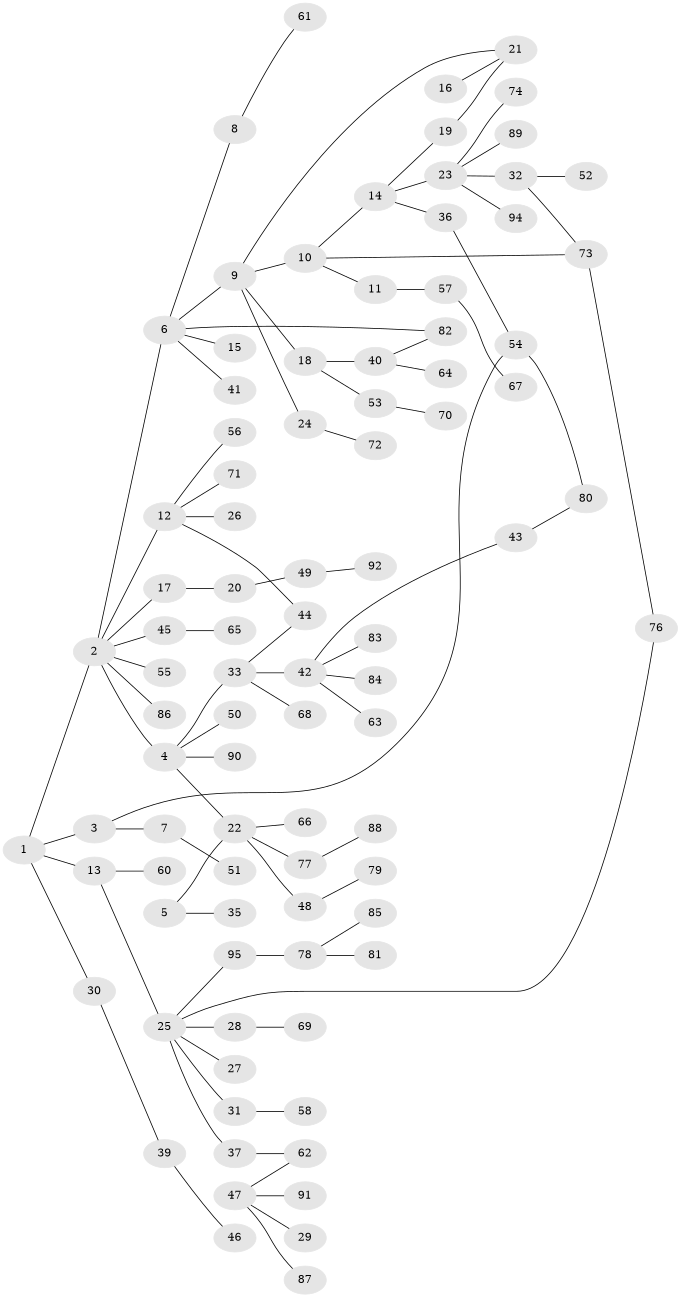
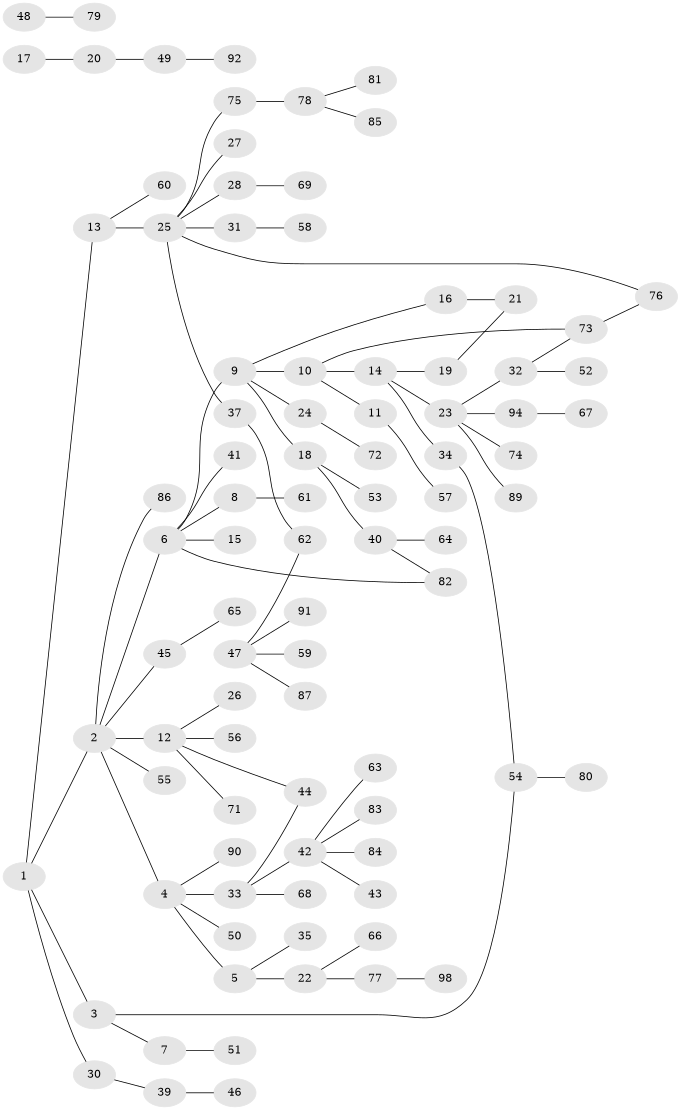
(348, 128) -> (338, 330)
(446, 218) -> (446, 456)
(481, 338) -> (551, 414)
(446, 416) -> none
(551, 518) -> none
(130, 620) -> none
(198, 791) -> (198, 938)
(375, 829) -> (446, 979)
(270, 868) -> none
(235, 955) -> (235, 101)
(305, 1238) -> (305, 654)
